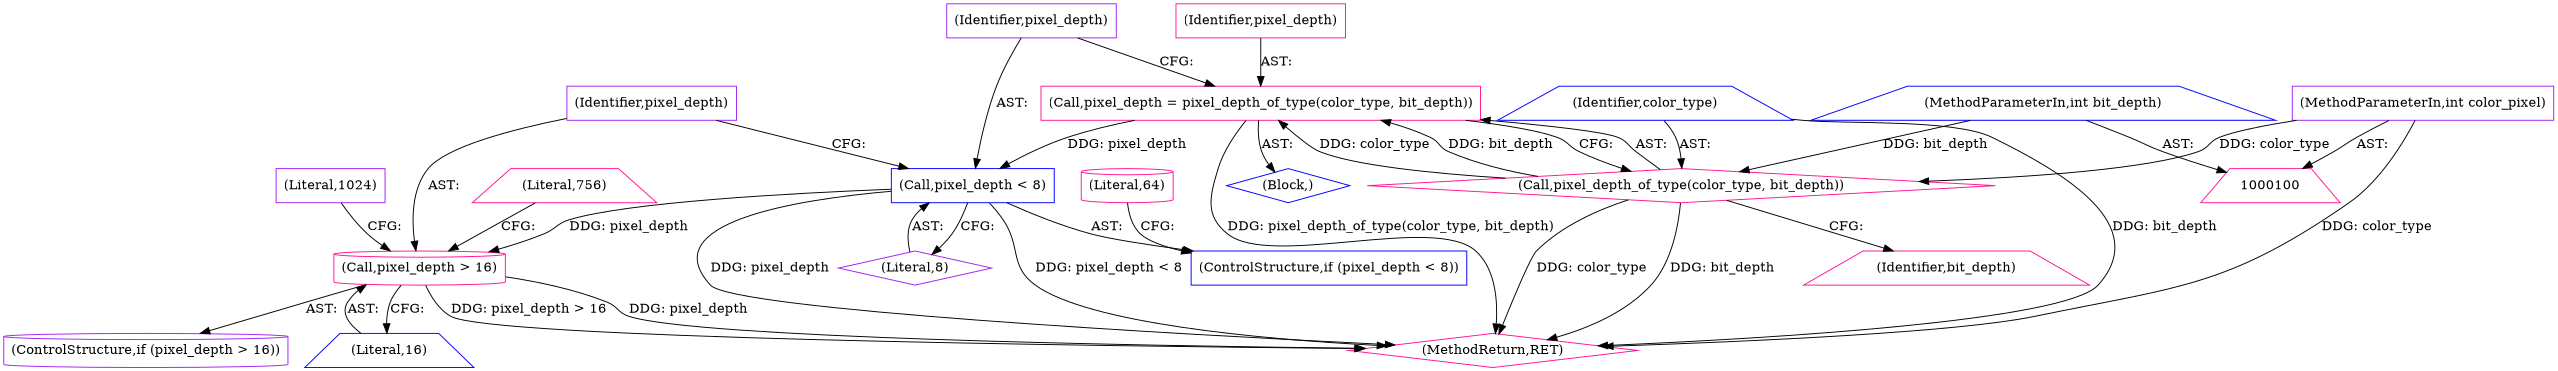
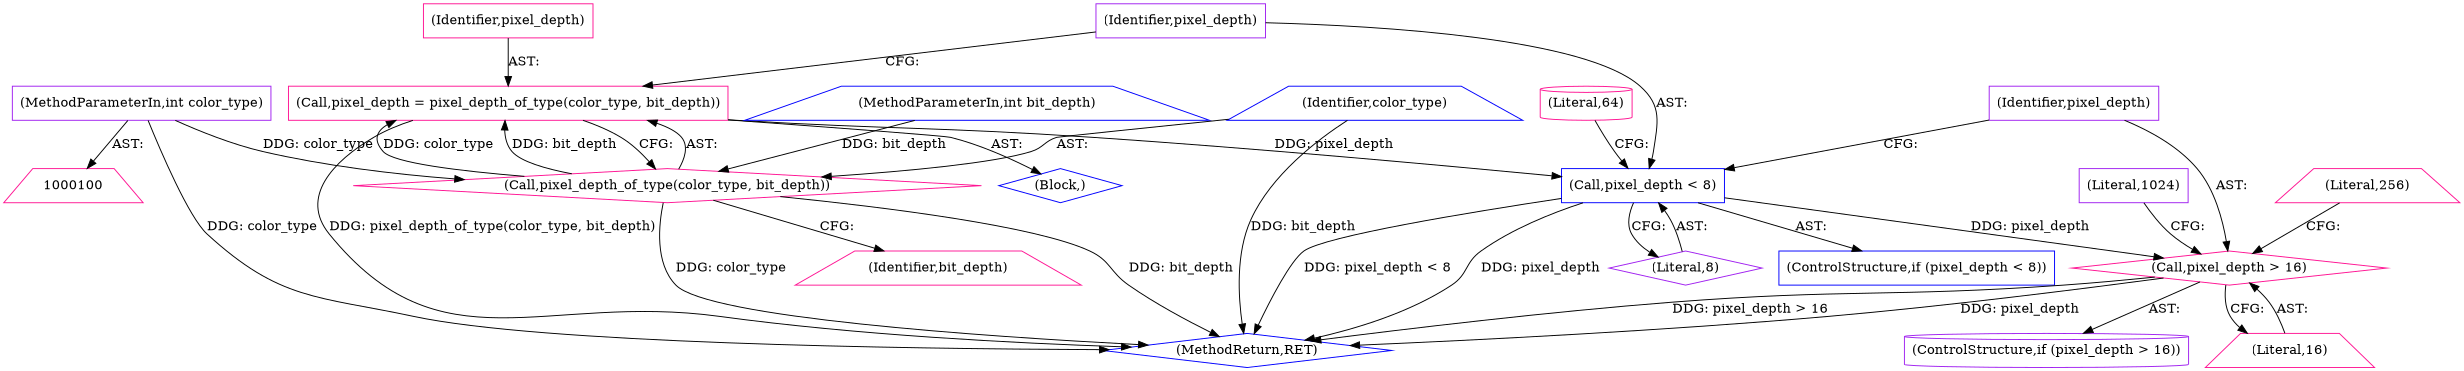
(2423, 103) -> (142, 103)
(2151, 147) -> none
(565, 186) -> (2368, 186)
(1145, 237) -> (1608, 141)
(420, 268) -> (2229, 268)
(389, 350) -> (2290, 350)
(1493, 350) -> (1247, 350)
